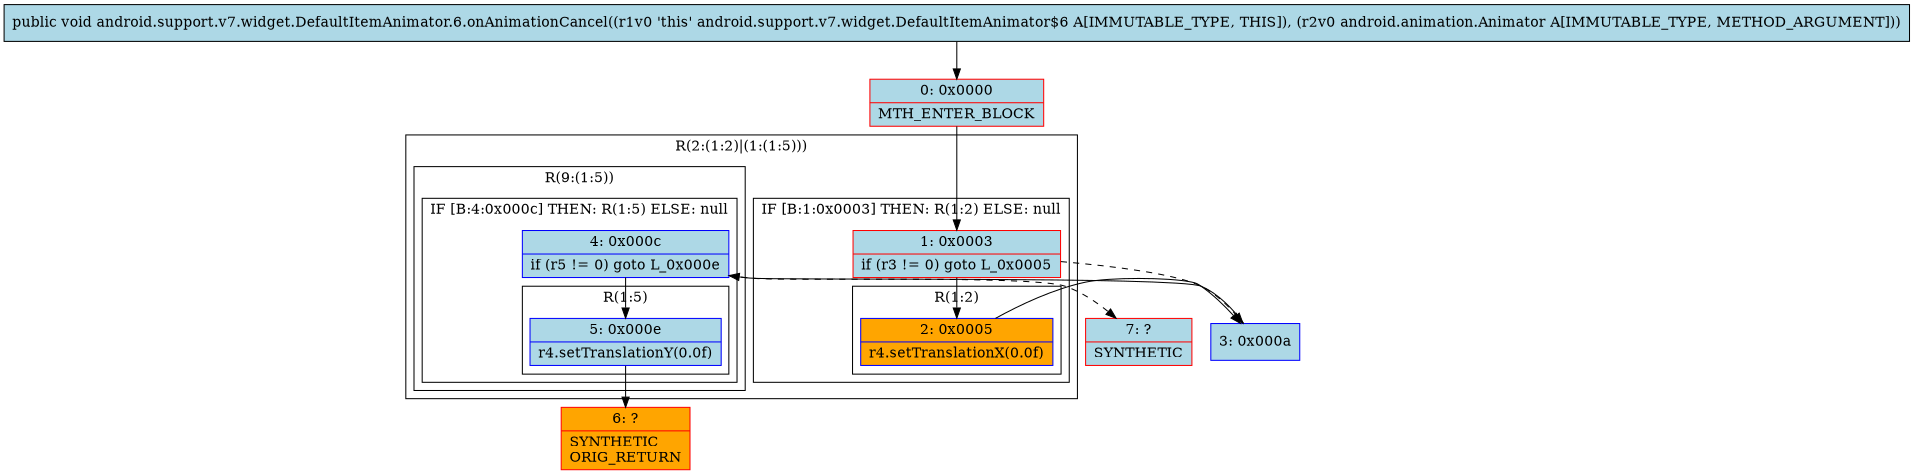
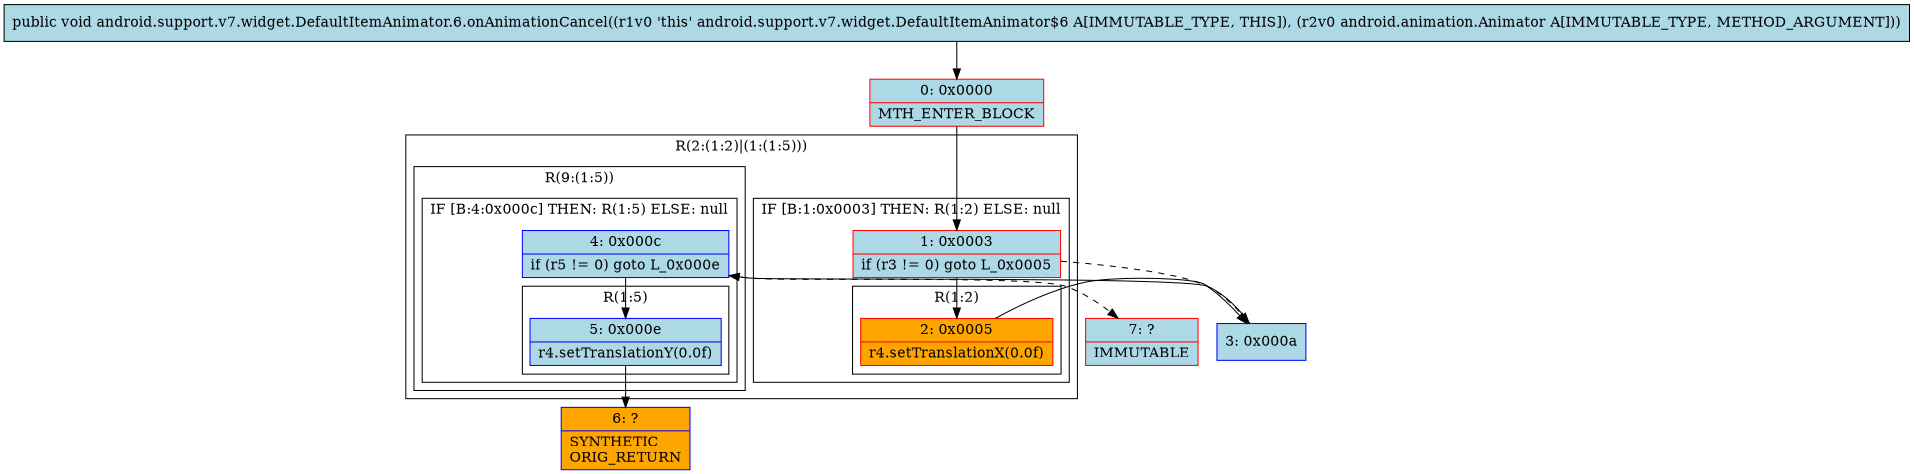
(957, 342) -> (957, 342)
(1139, 353) -> (1142, 353)
(626, 439) -> (626, 439)
